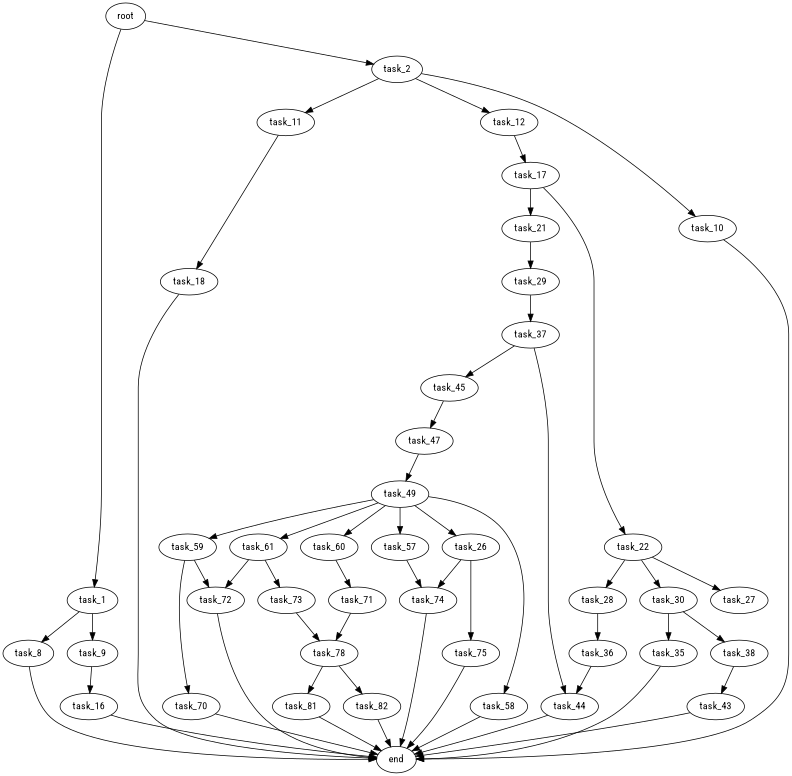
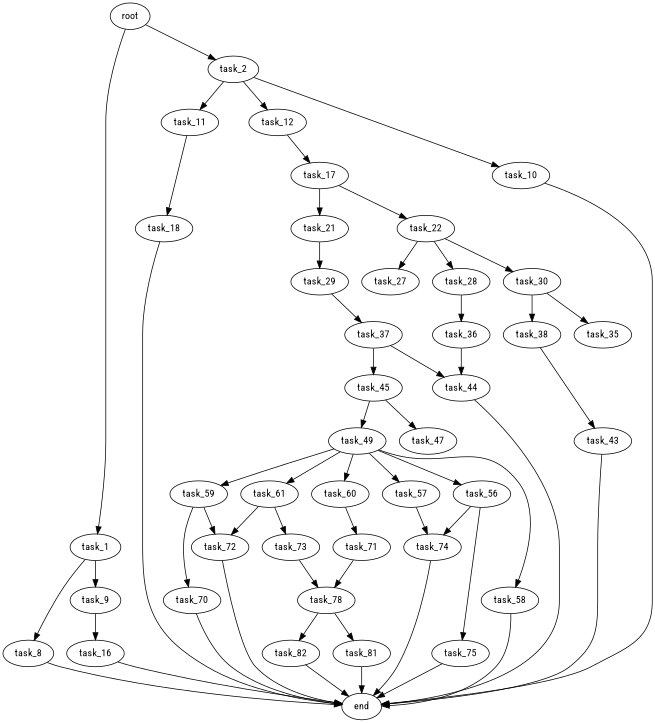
(414, 464) -> (367, 411)
(471, 547) -> (482, 494)
(548, 742) -> none
